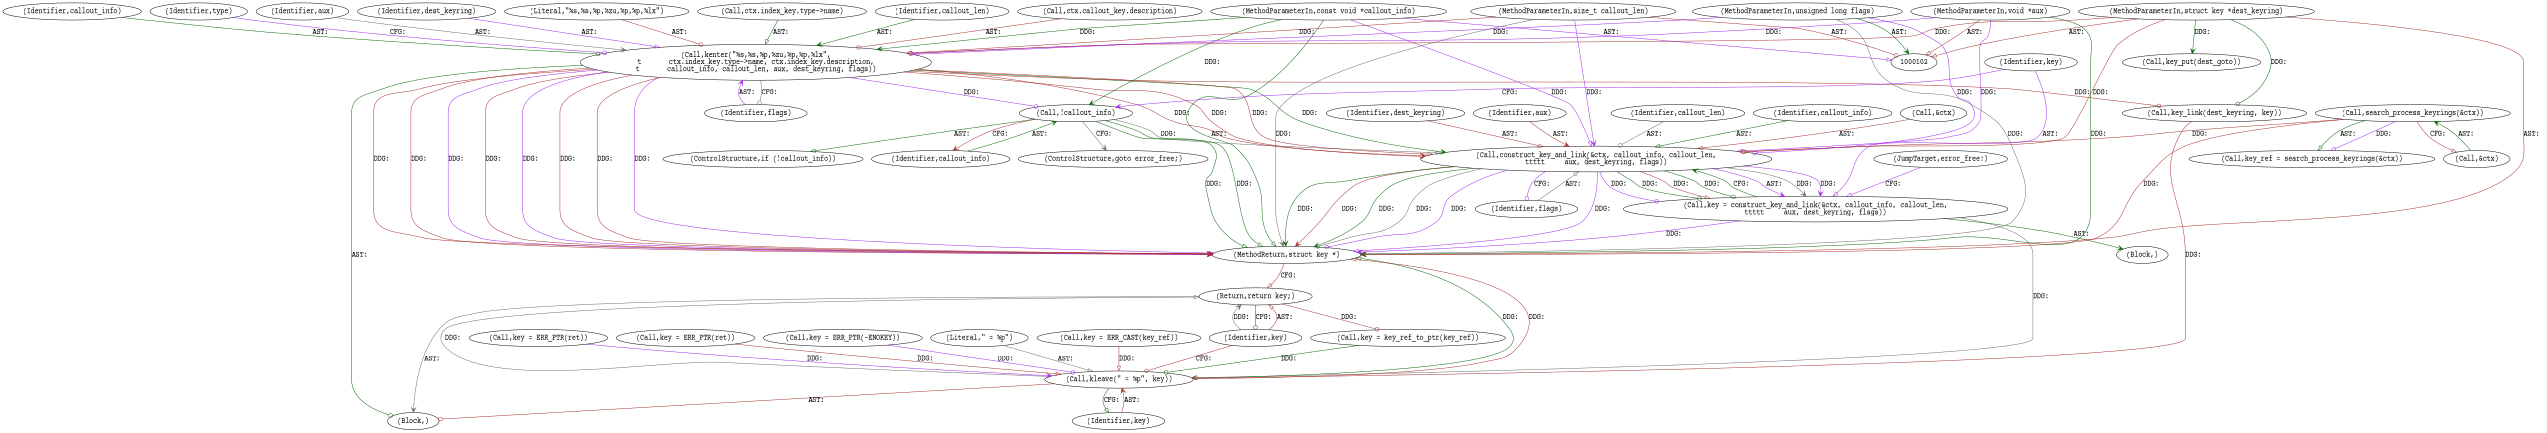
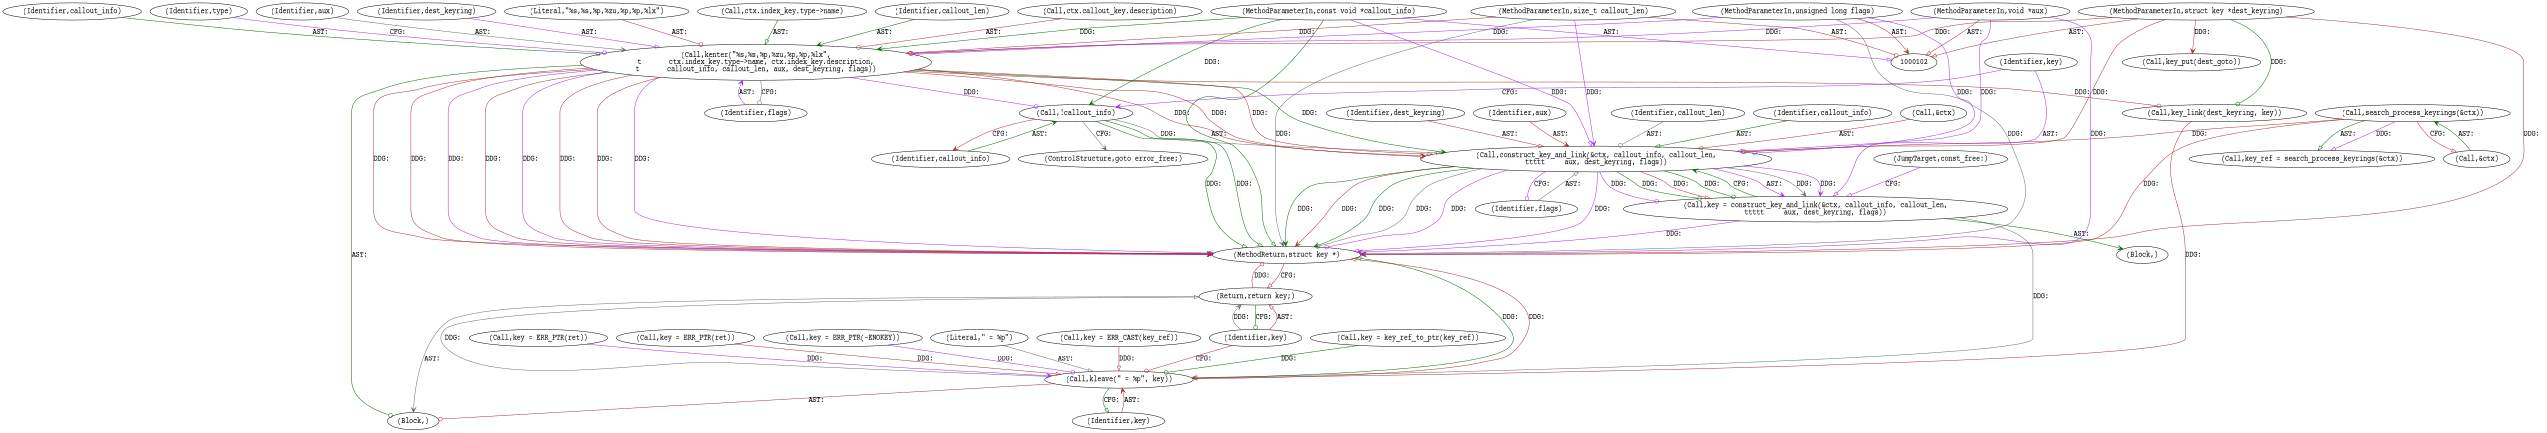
(1885, 30) -> (1885, 30)
(2194, 34) -> (2194, 34)
(2534, 134) -> (2534, 134)
(763, 159) -> none
(1941, 159) -> (1941, 159)
(1849, 245) -> (1849, 245)
(1329, 316) -> (1253, 275)
